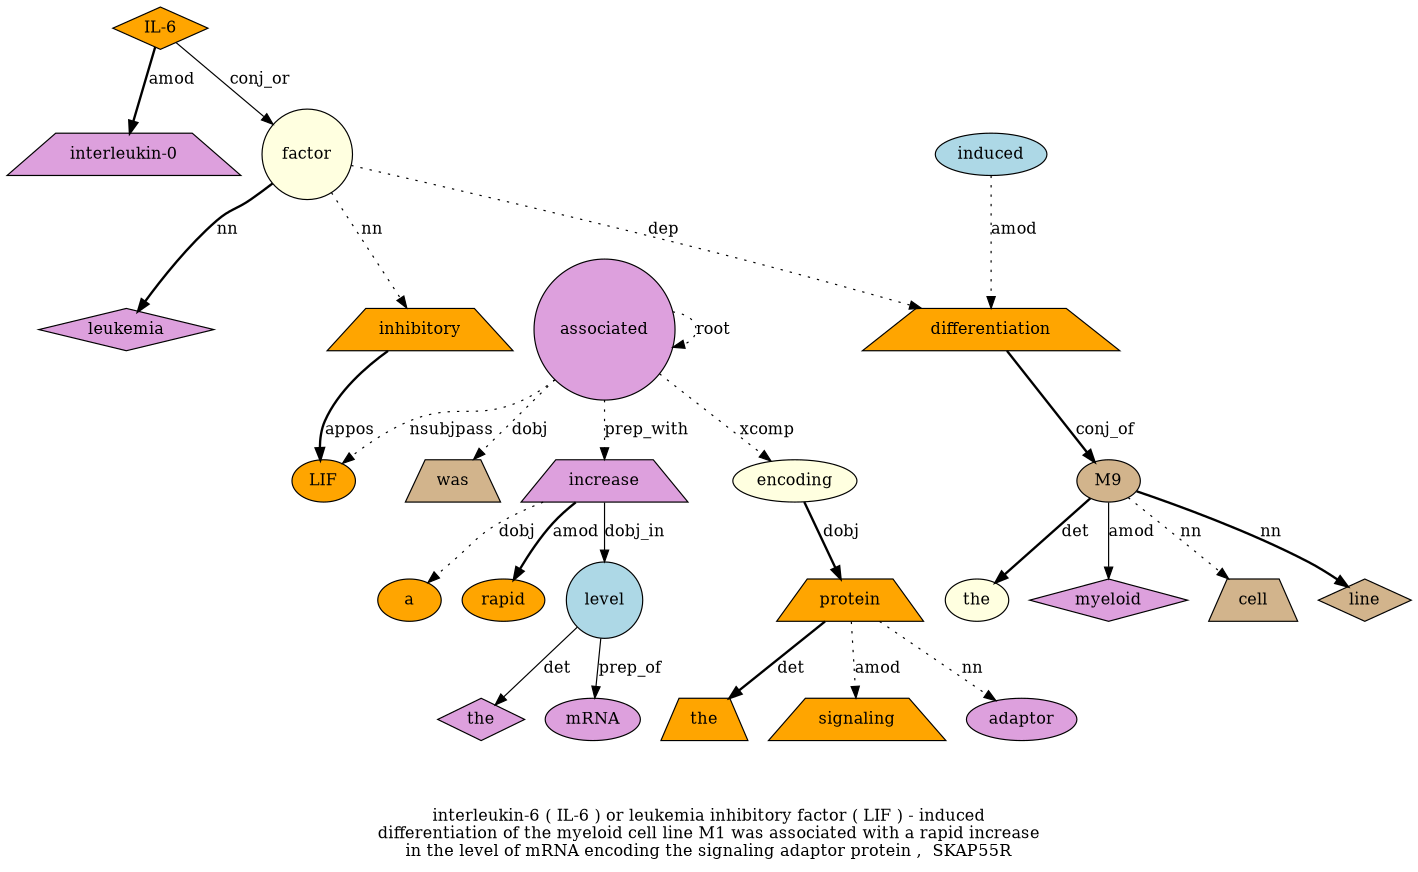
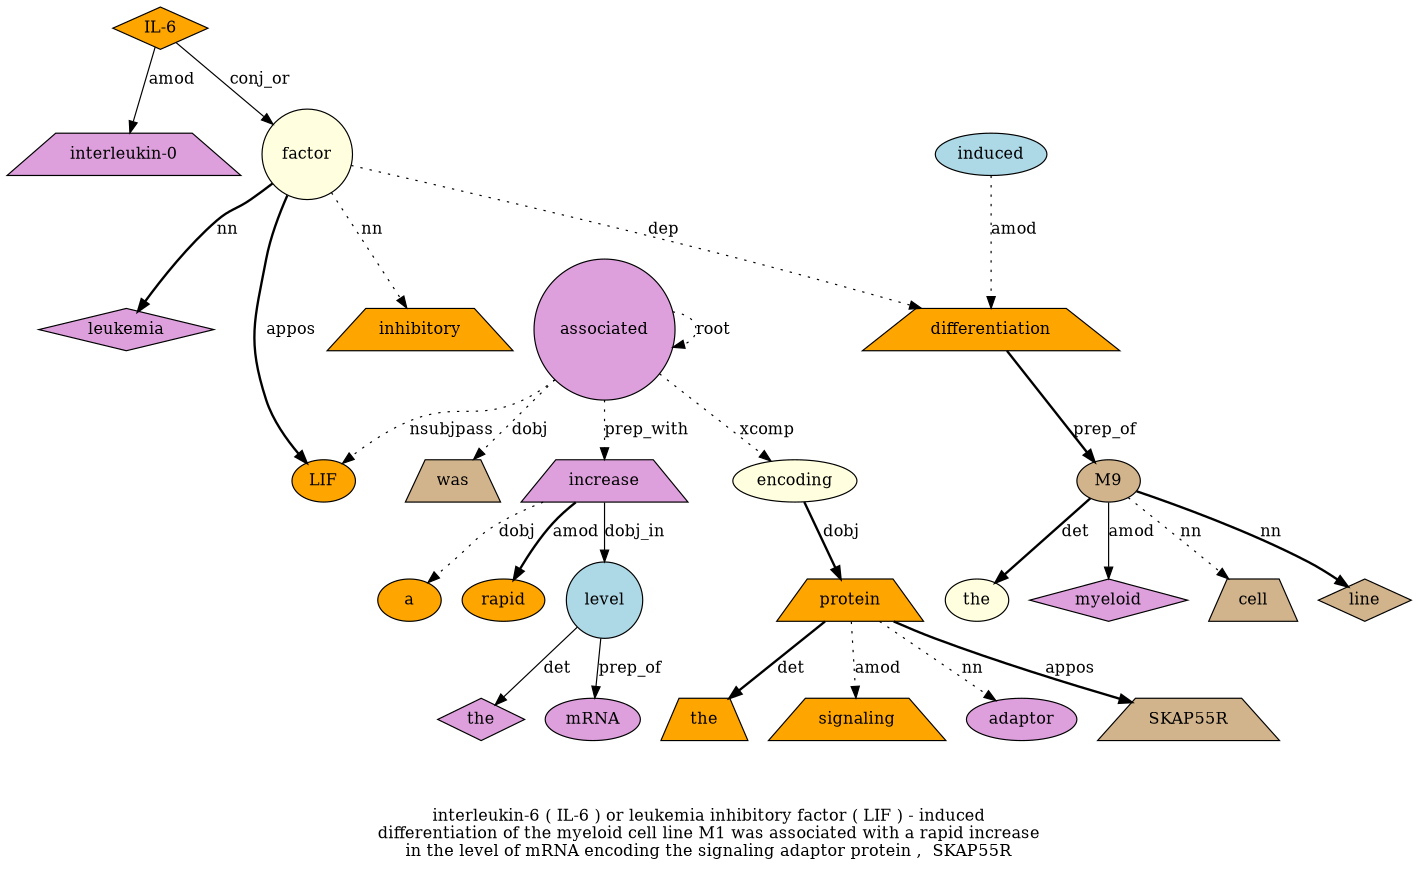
(144, 84) -> (144, 84)
(343, 392) -> (255, 328)
(1105, 430) -> (1105, 430)
none -> (1189, 719)
